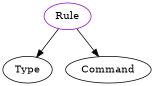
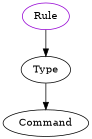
(85, 40) -> (46, 93)
